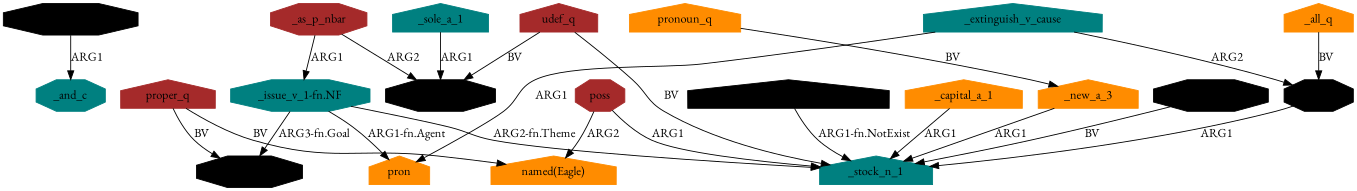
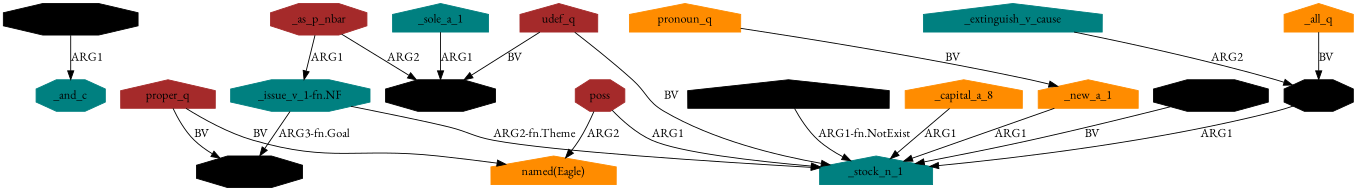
(964, 96) -> (964, 96)
(1088, 96) -> (1088, 96)
(399, 172) -> none
